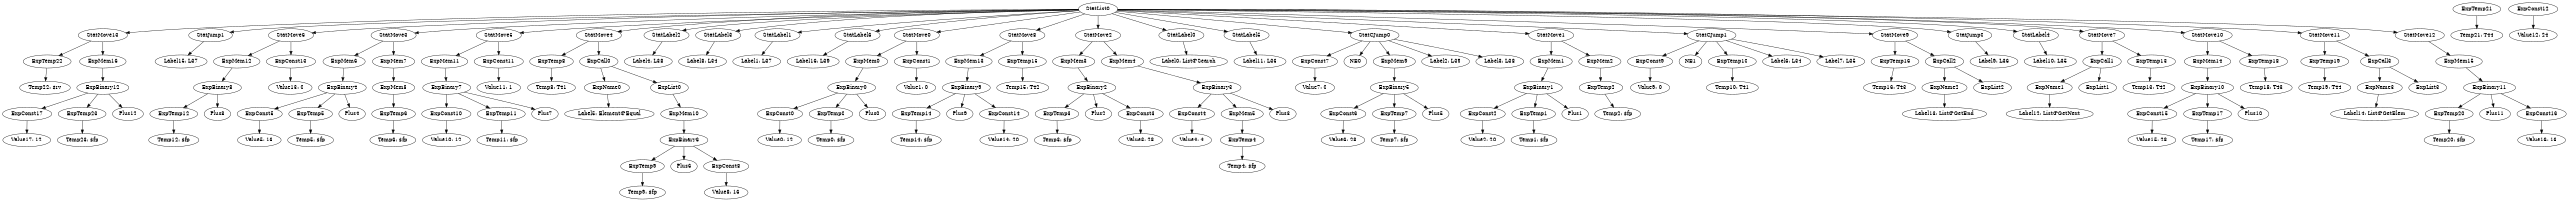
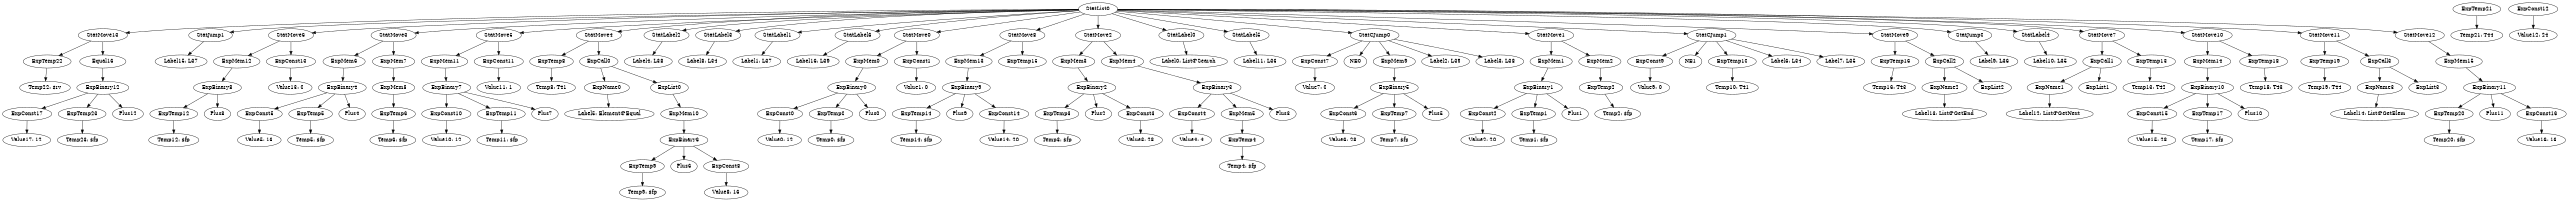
(103, 61) -> (103, 61)
(1023, 88) -> none
